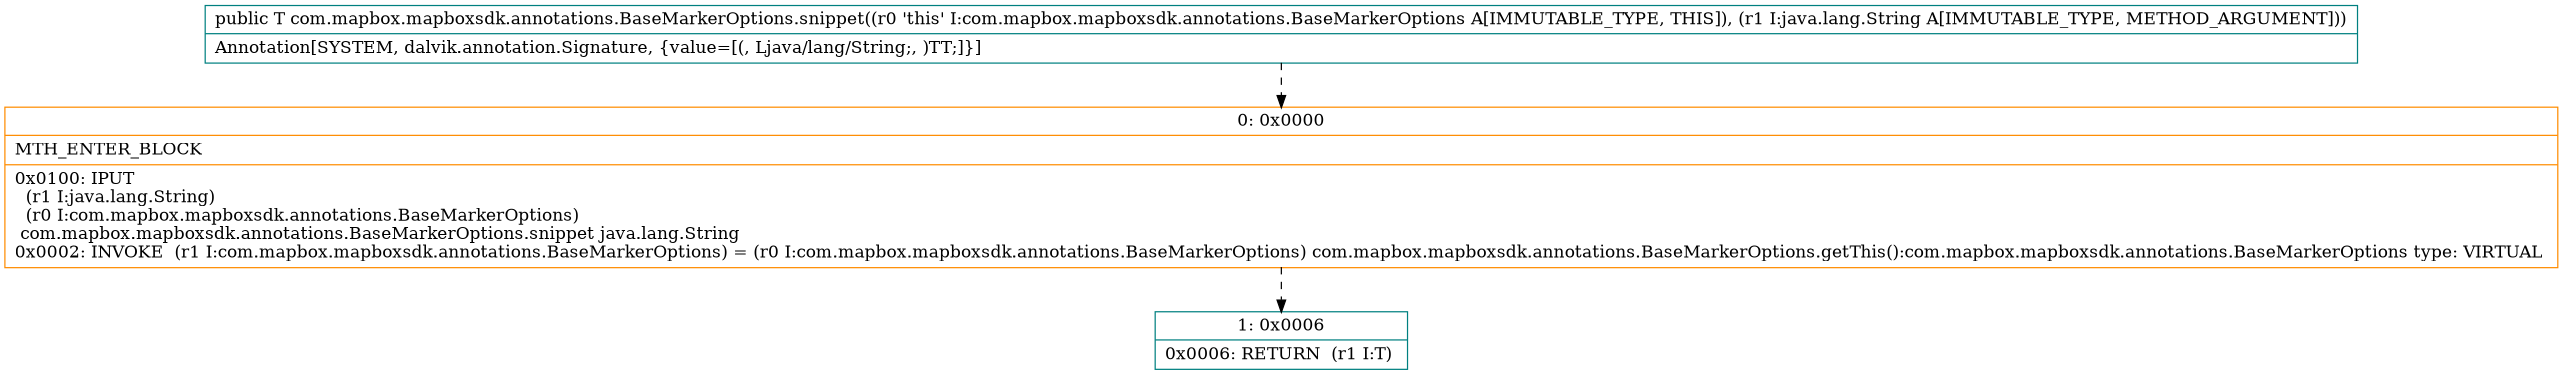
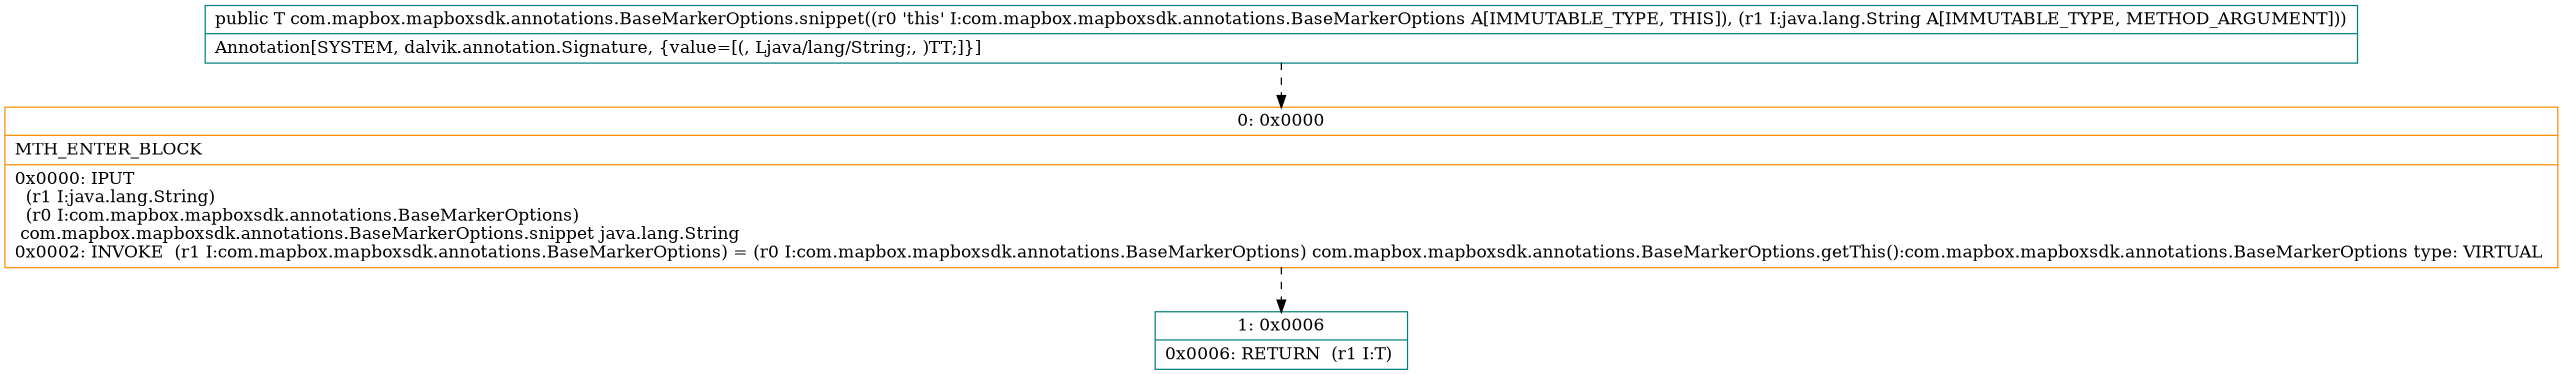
(80, 179) -> (80, 179)
